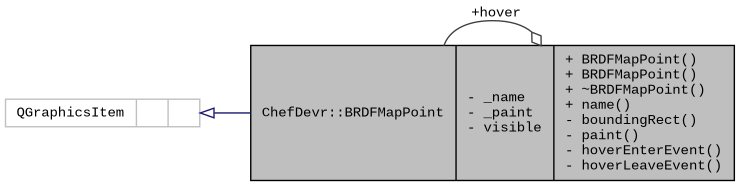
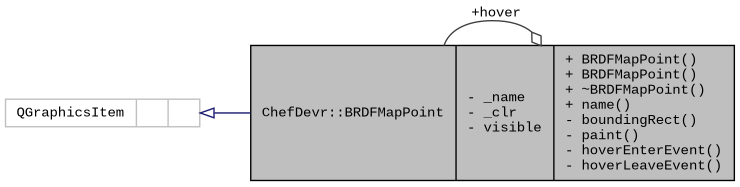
(501, 112) -> (493, 112)
